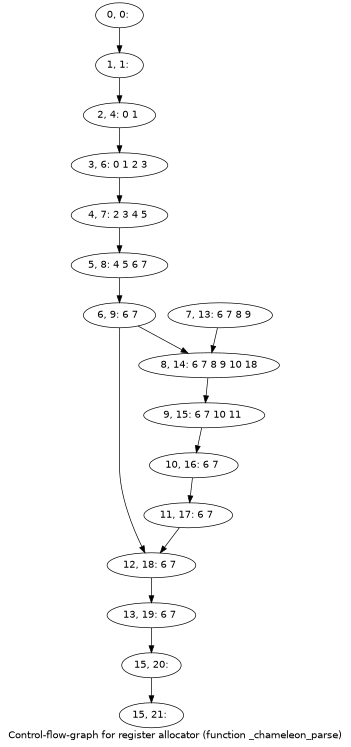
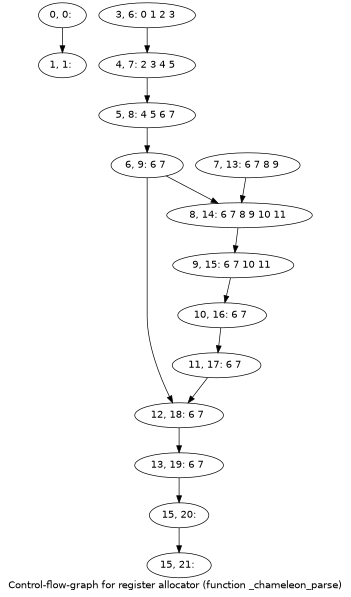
(120, 115) -> none
(209, 365) -> (240, 215)
